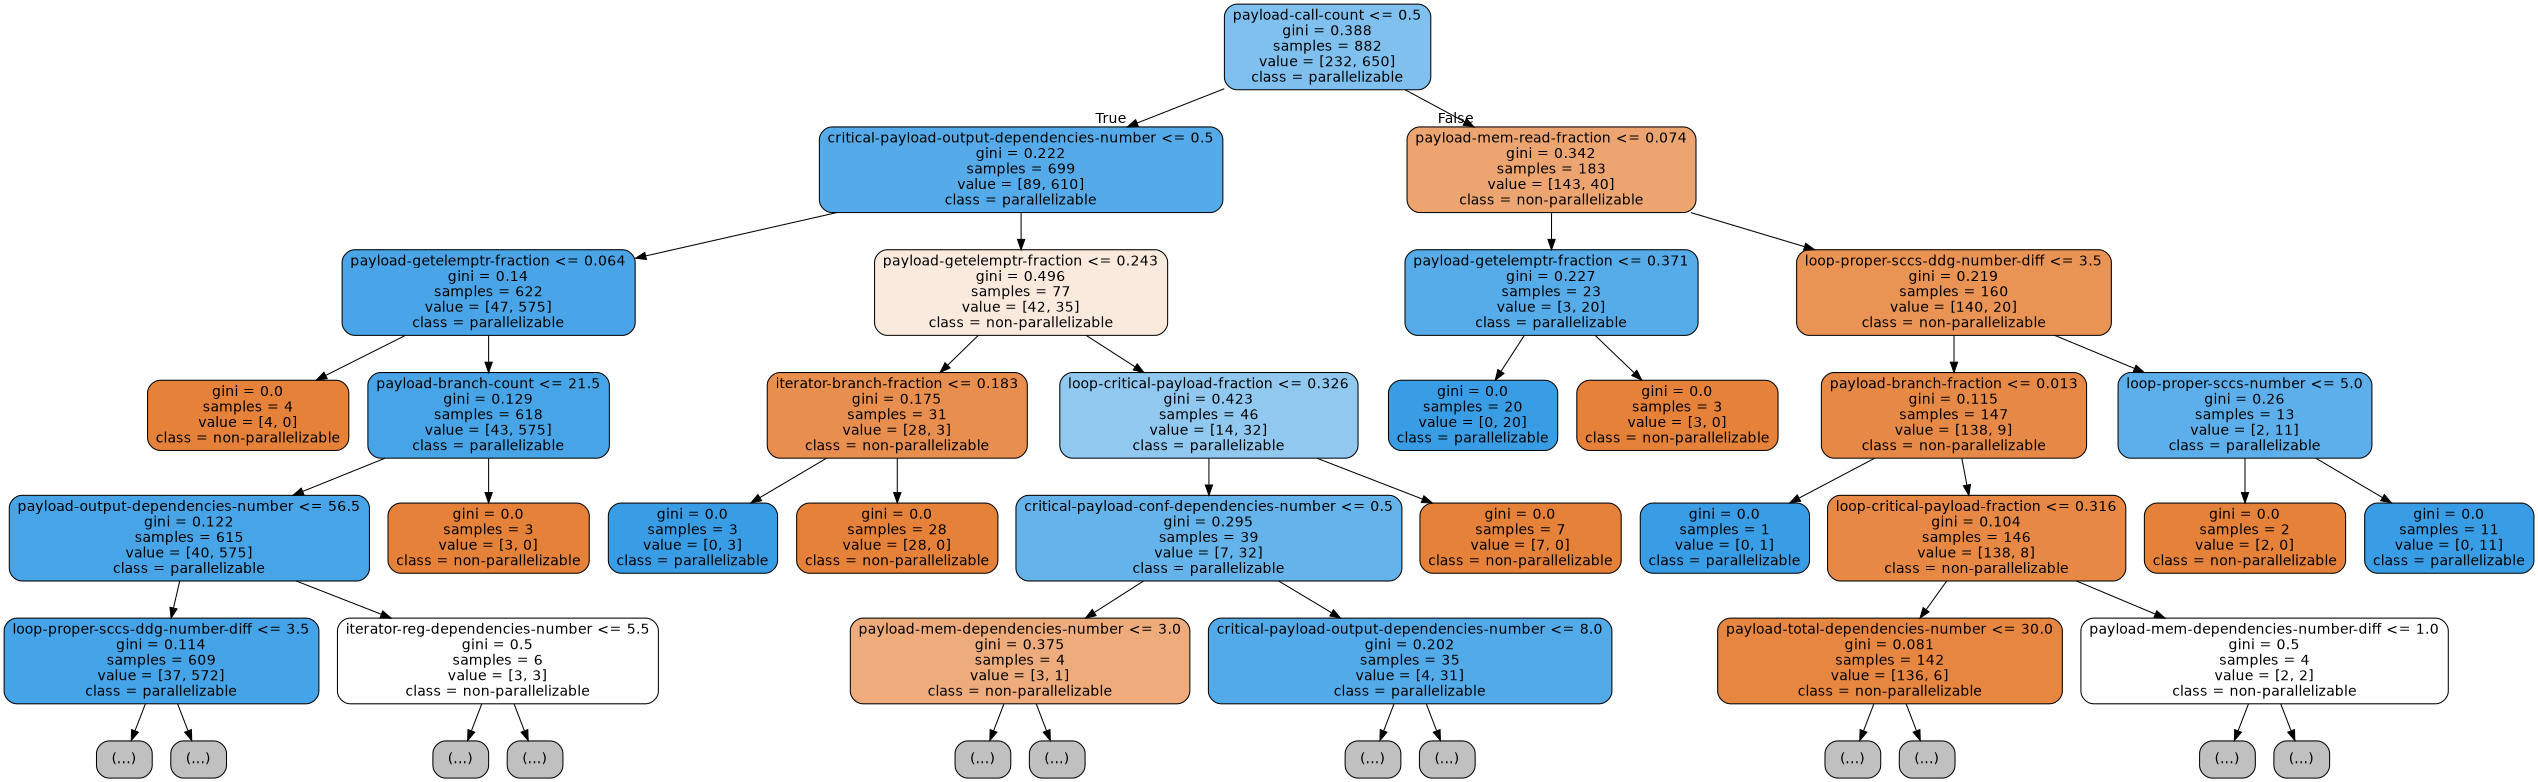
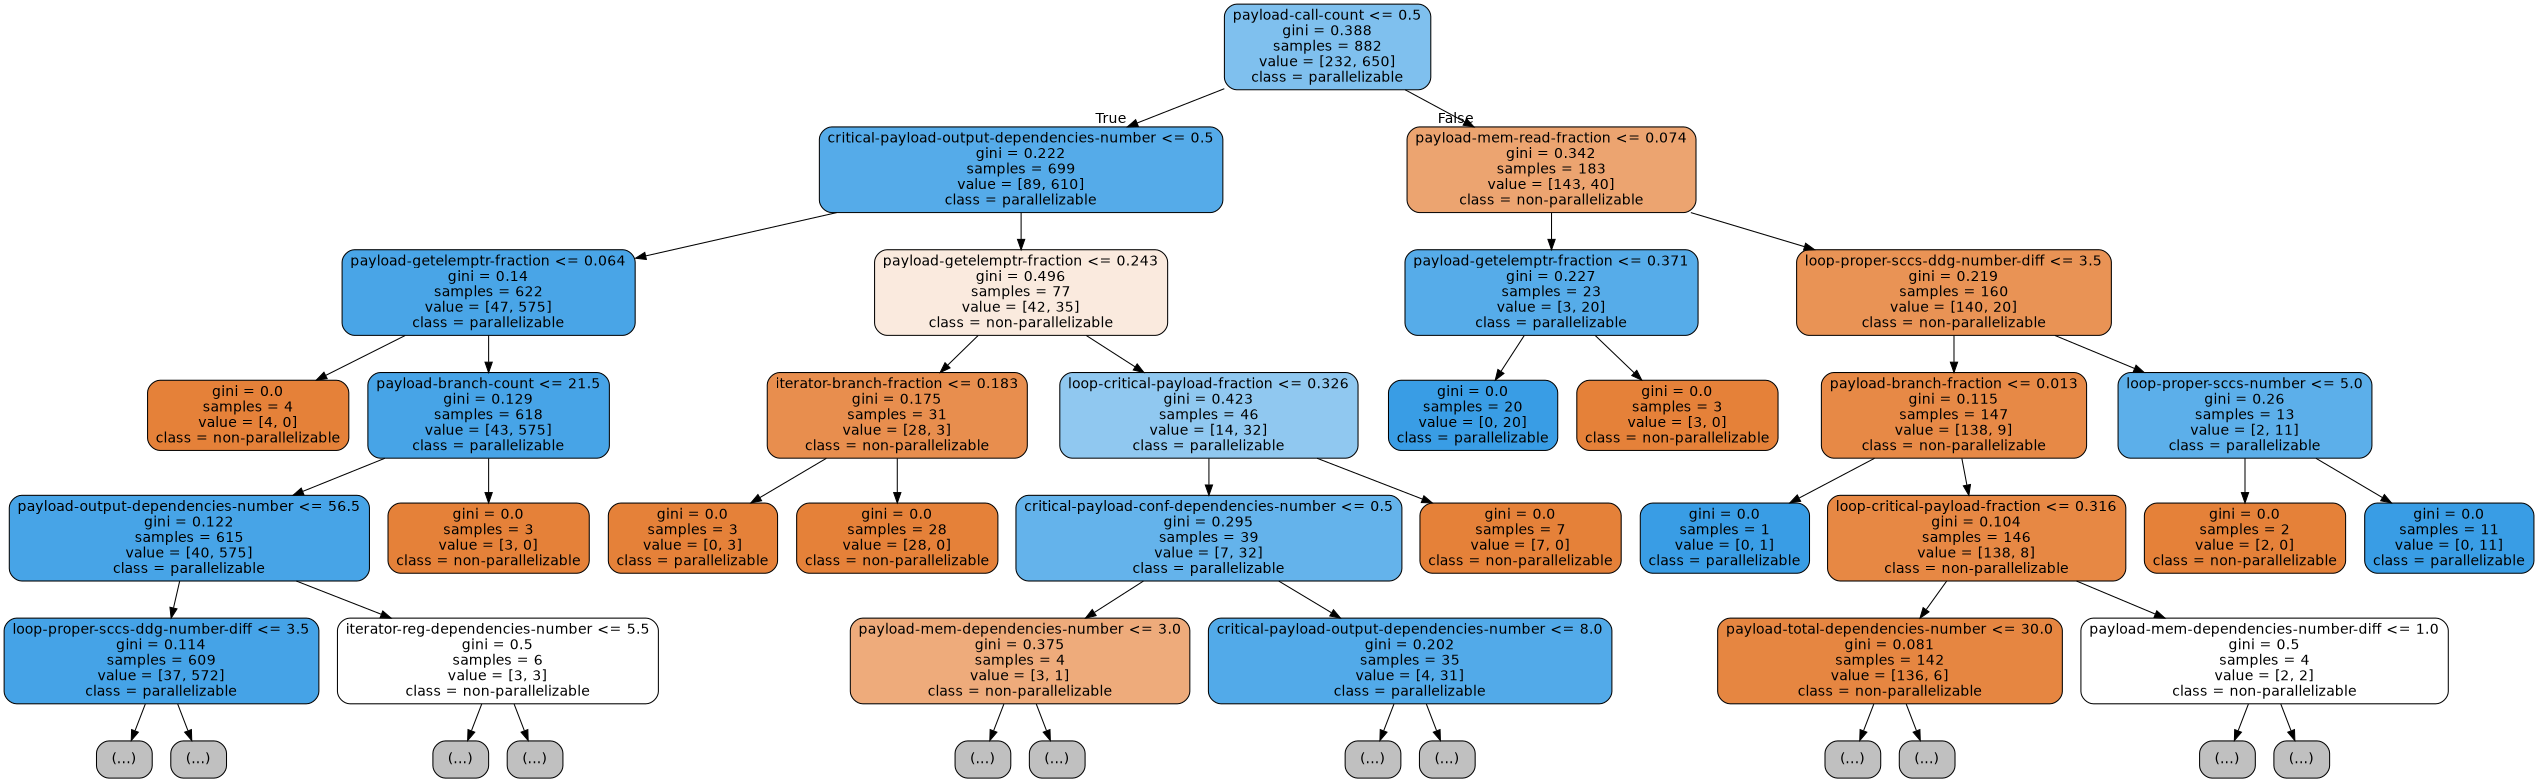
(693, 538) -> (693, 538)
